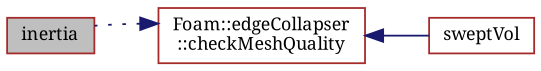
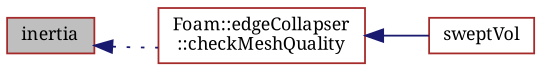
(117, 24) -> (135, 47)
